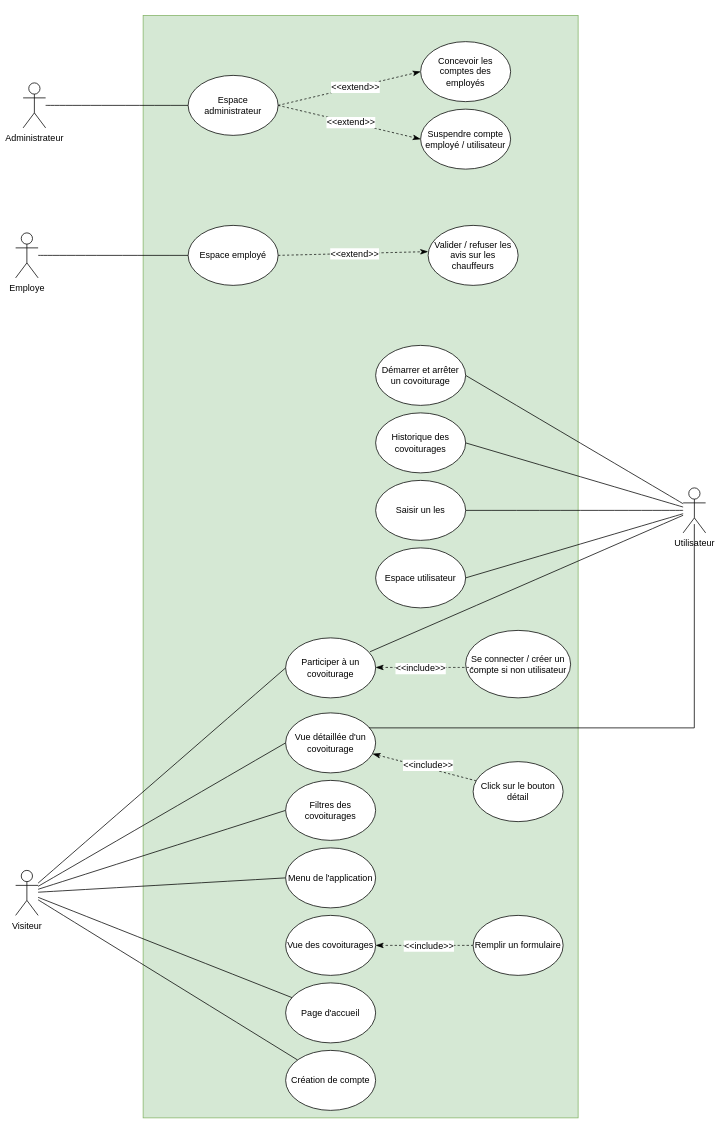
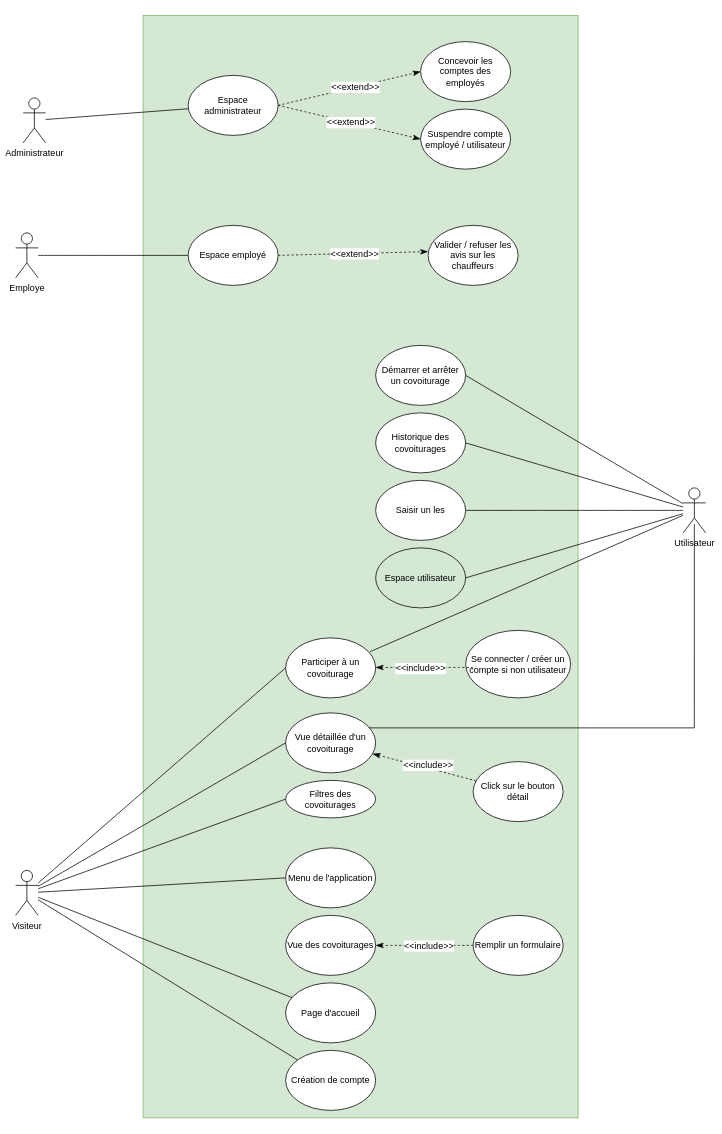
(34, 105) -> (34, 120)
(420, 578) -> (420, 578)
(330, 810) -> (330, 799)
